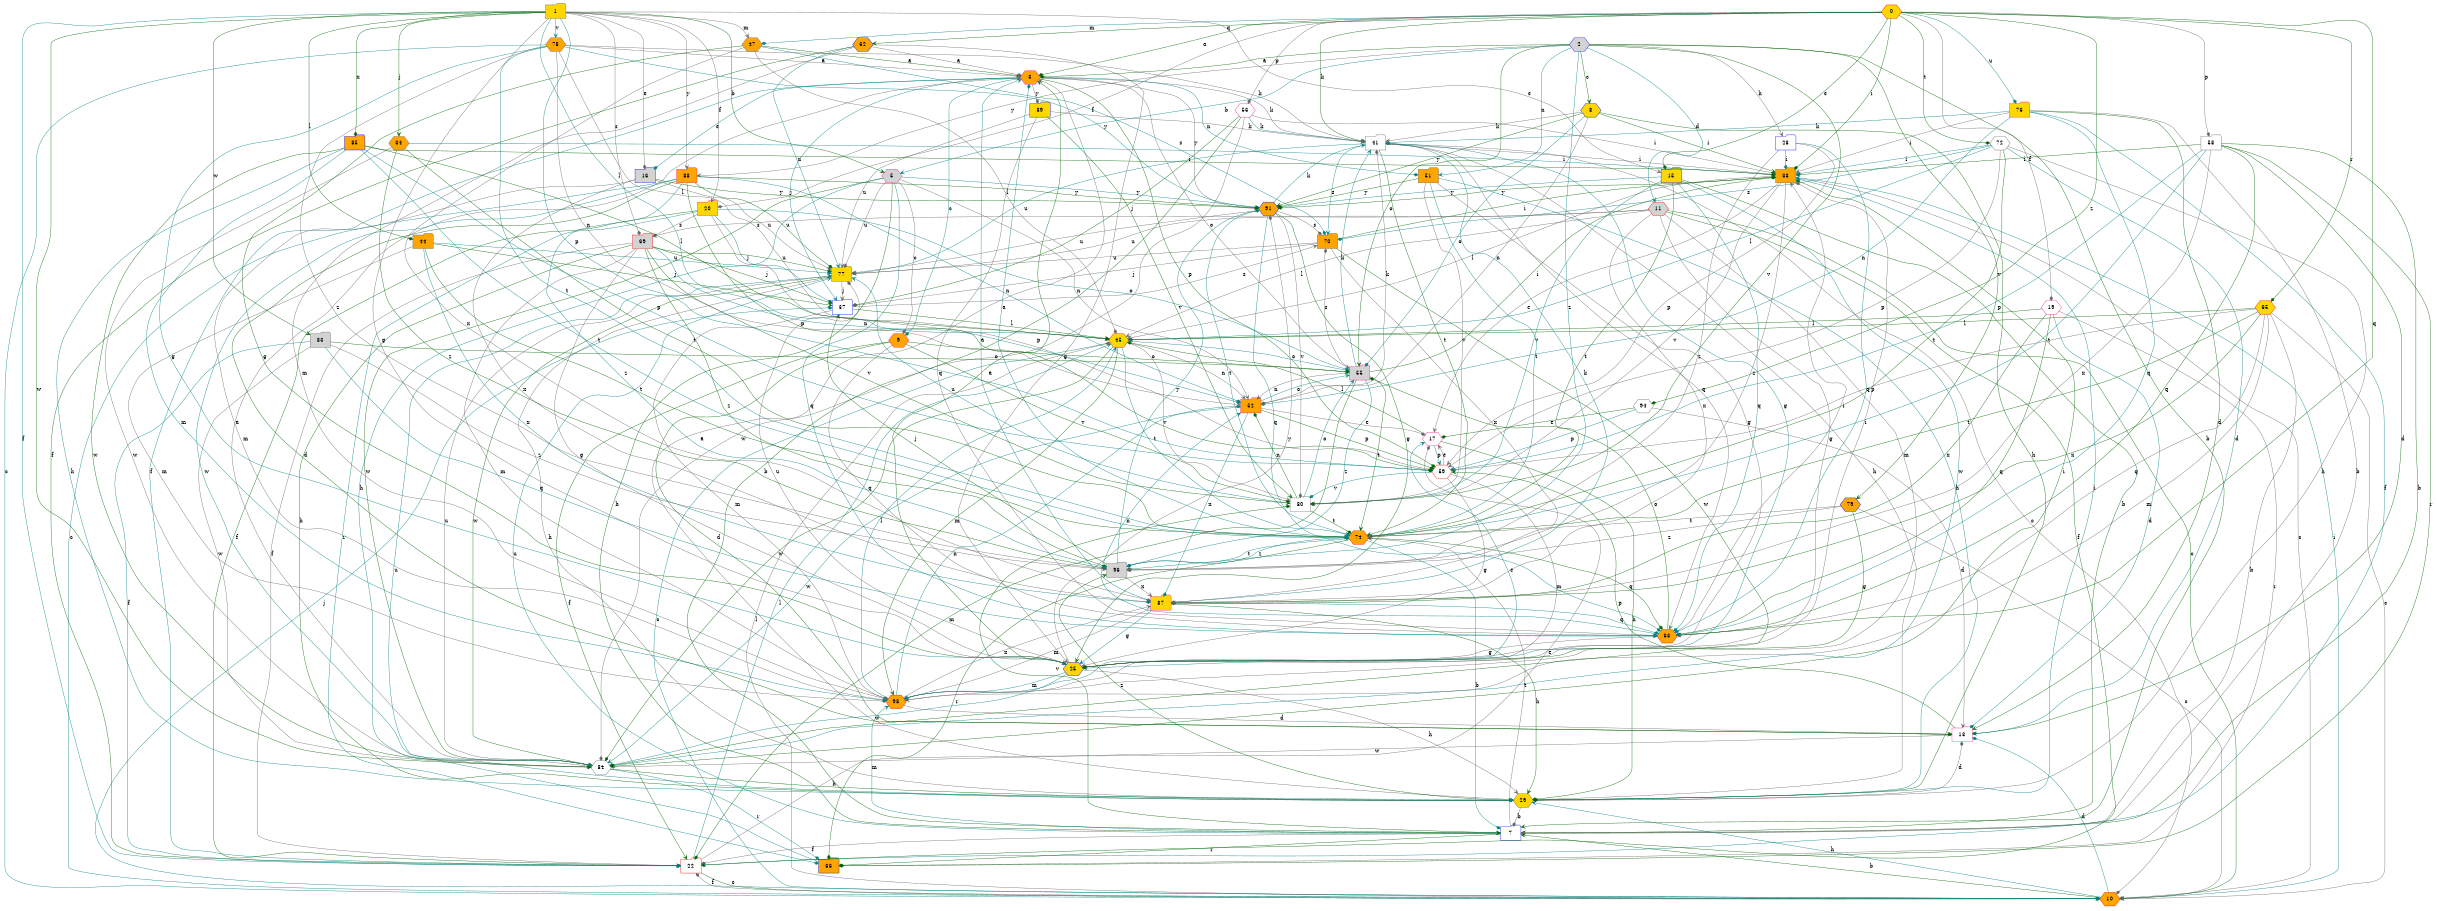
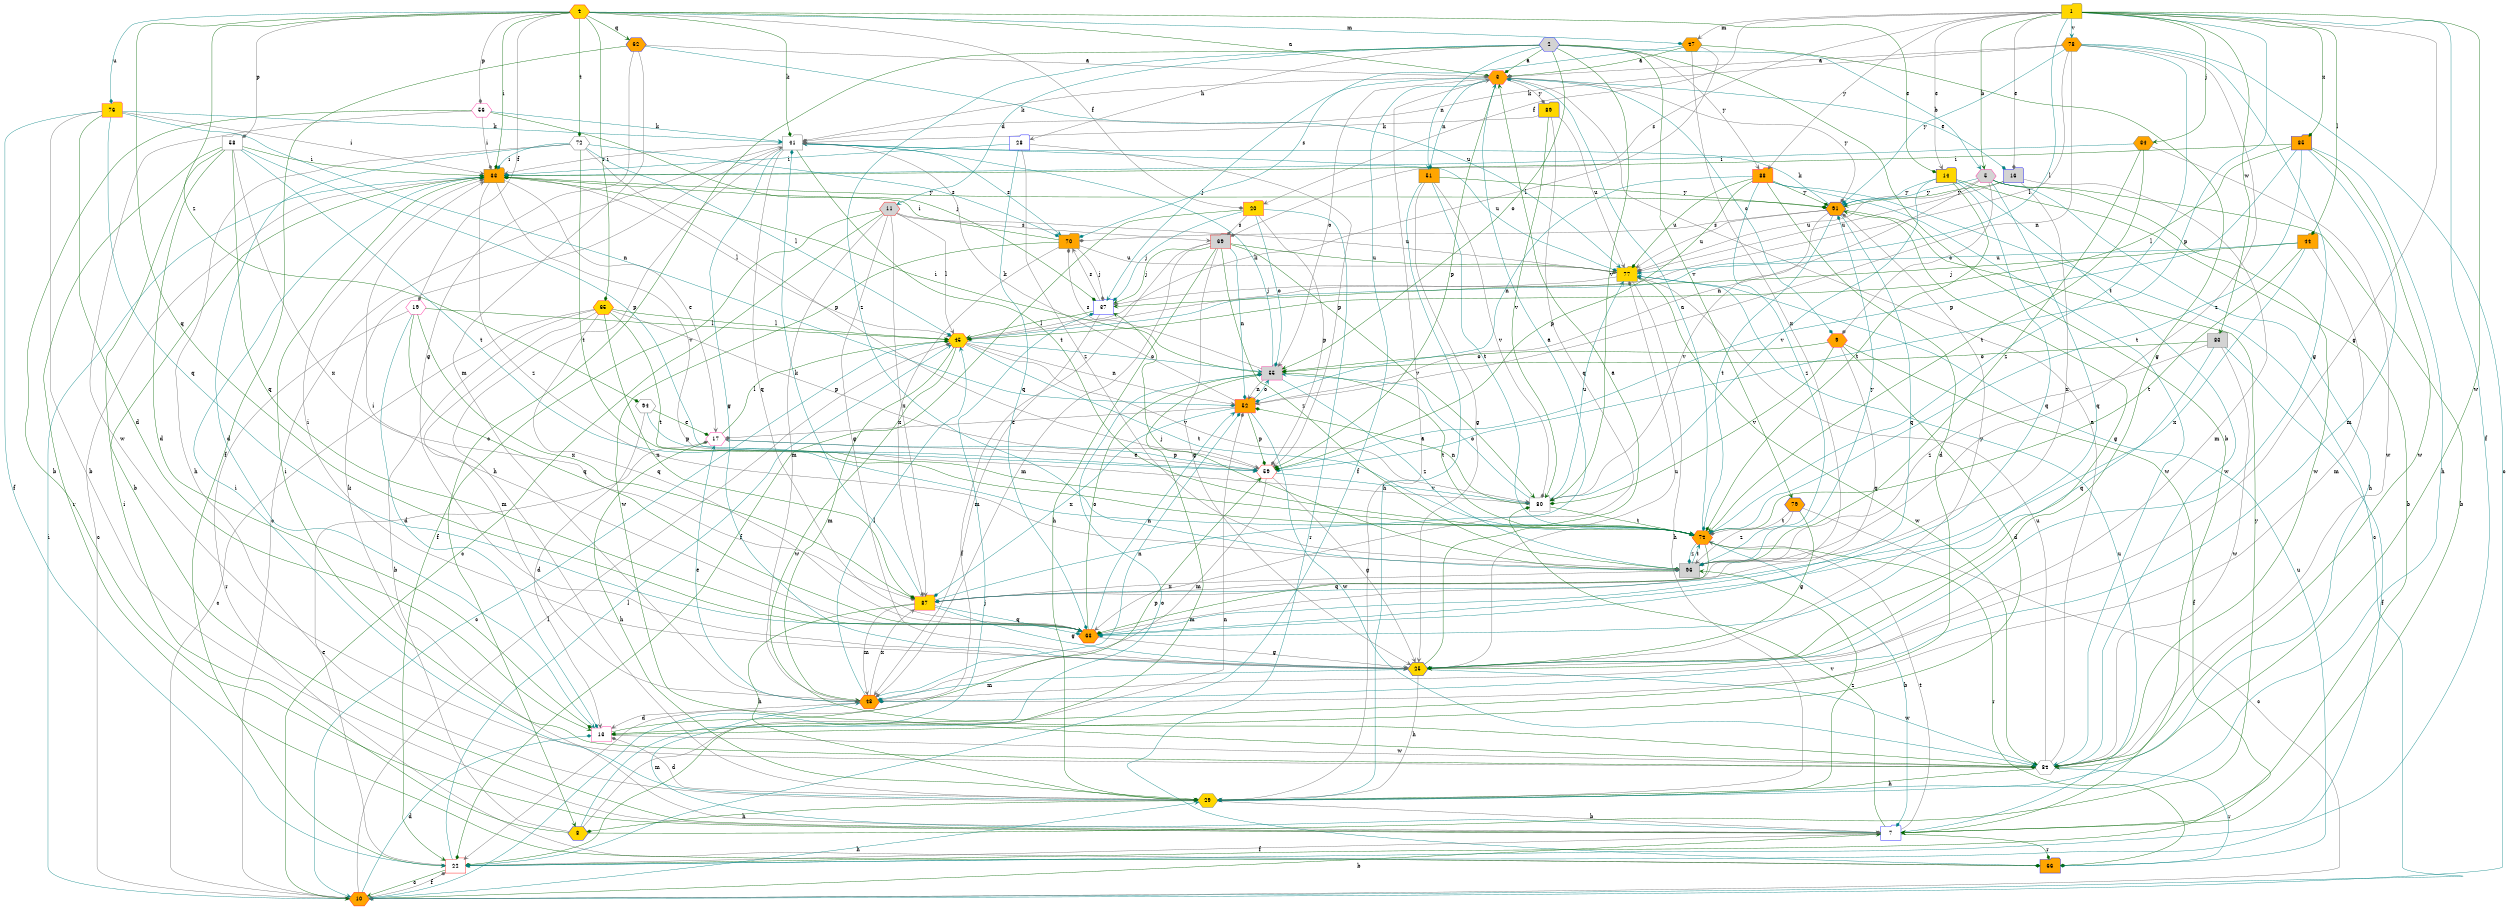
(1892, 12) -> (580, 12)
(1671, 176) -> (1946, 176)
(2043, 486) -> (894, 806)
(896, 702) -> (869, 702)
